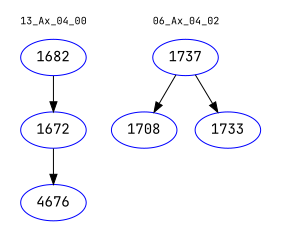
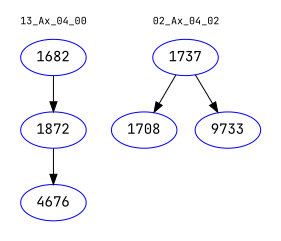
(187, 22) -> (187, 22)
(53, 130) -> (53, 130)
(228, 130) -> (228, 130)
